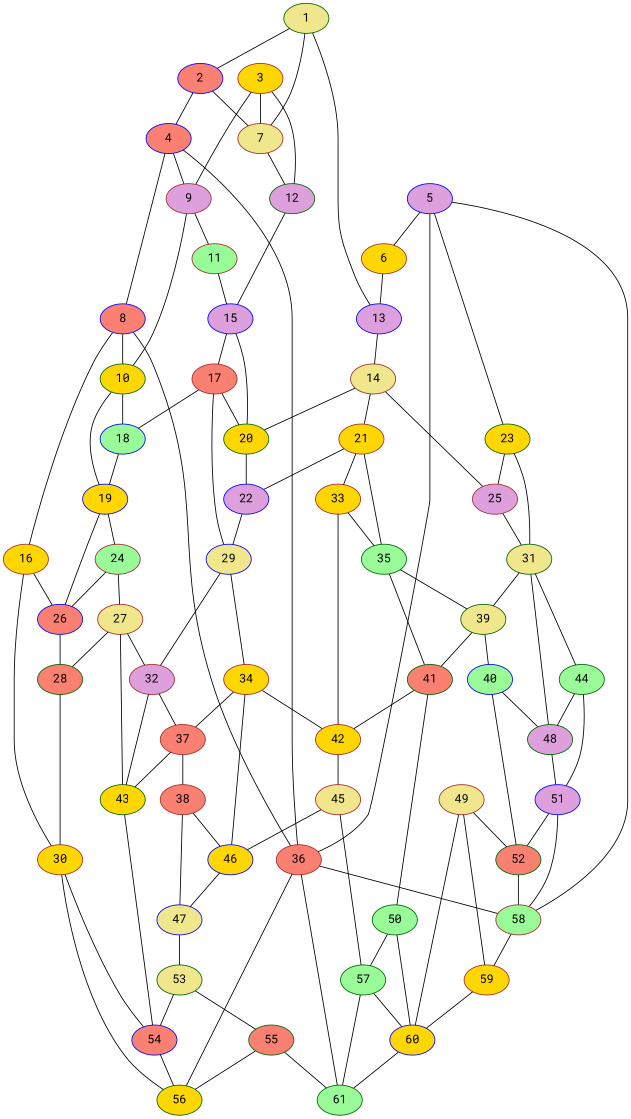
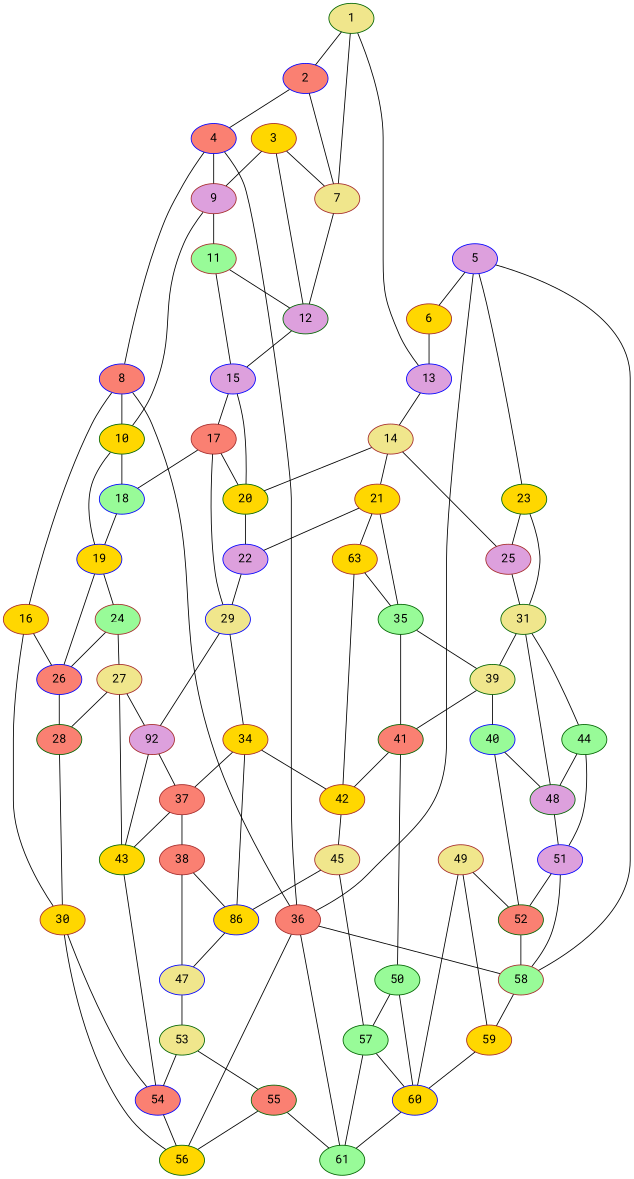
none -> (258, 288)
(338, 499) -> (355, 559)
(152, 679) -> (152, 740)
(230, 860) -> (236, 920)
